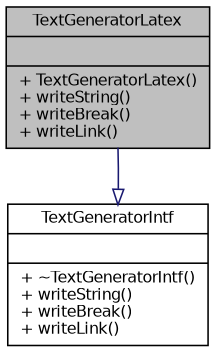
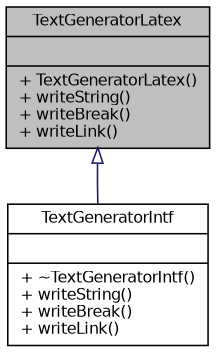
(118, 168) -> (97, 184)
